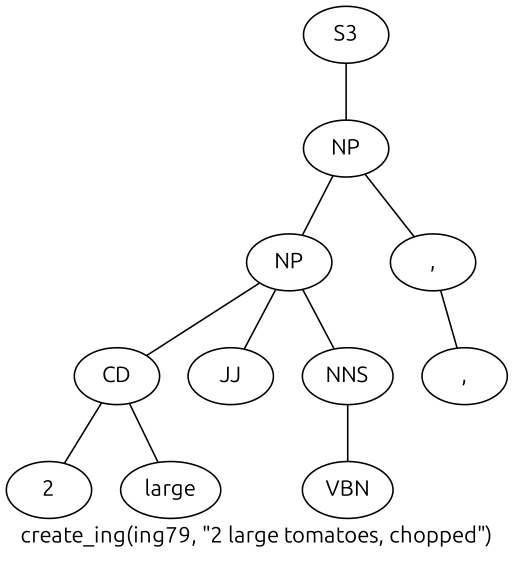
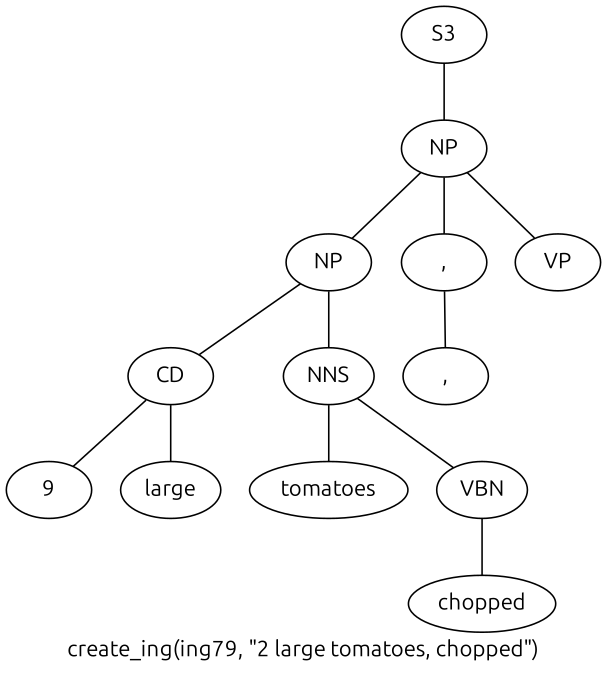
none -> (558, 262)
(231, 376) -> none
(49, 490) -> (49, 490)
none -> (329, 490)
none -> (482, 604)
